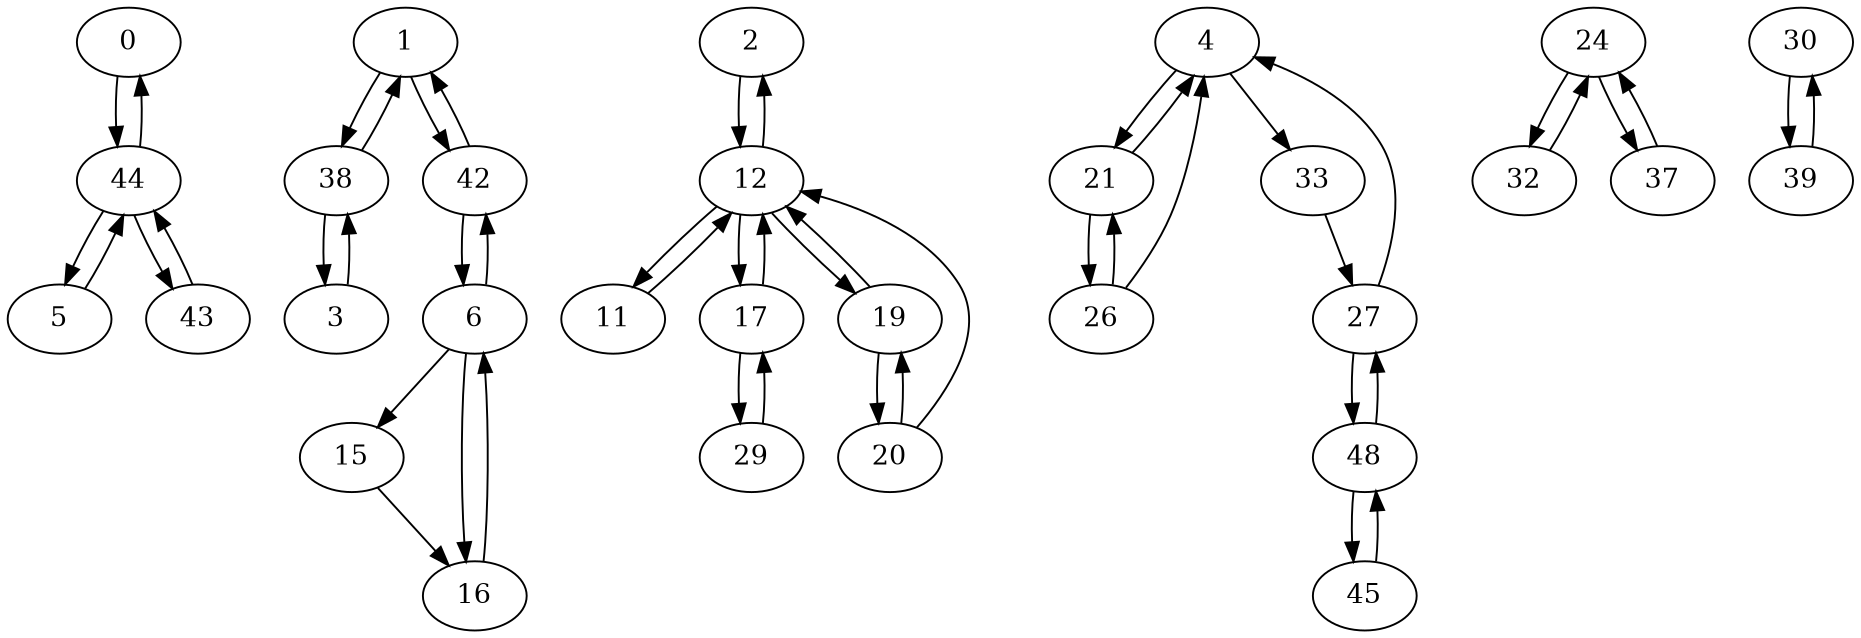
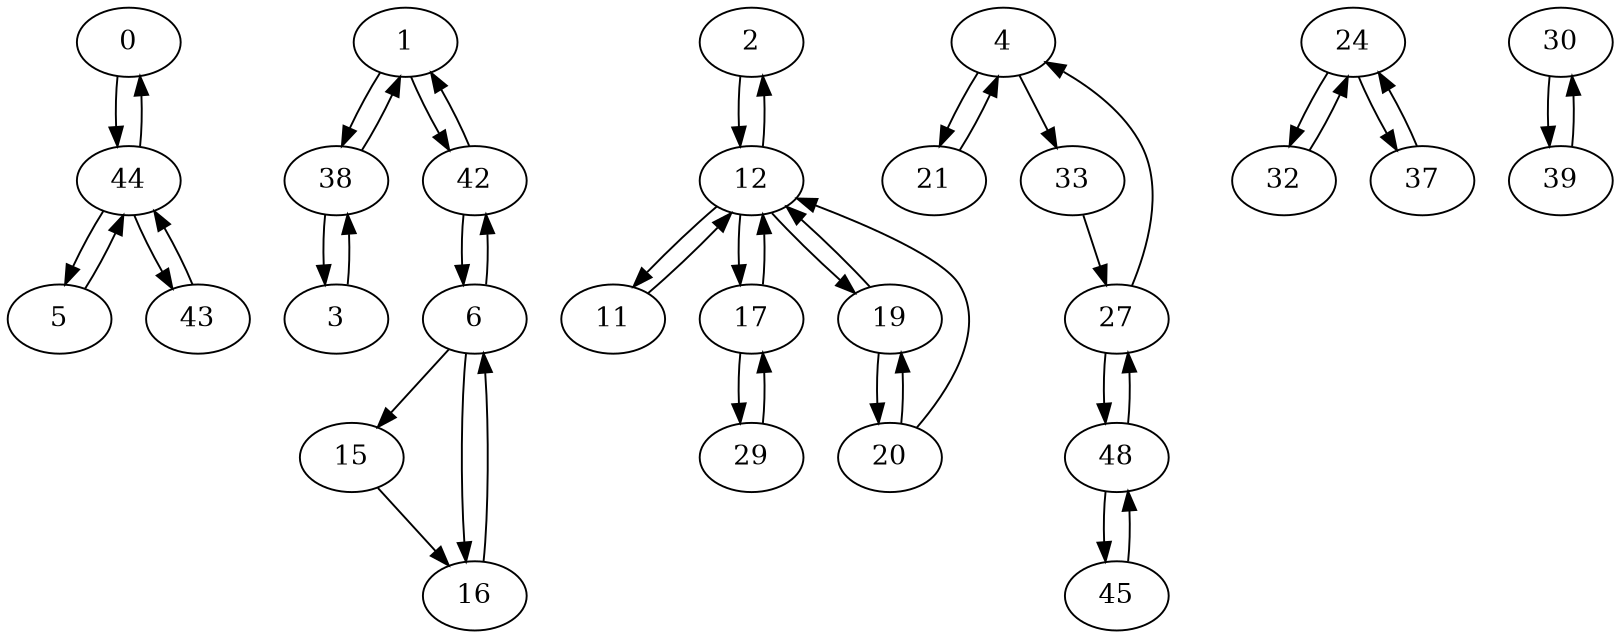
(1101, 319) -> none
